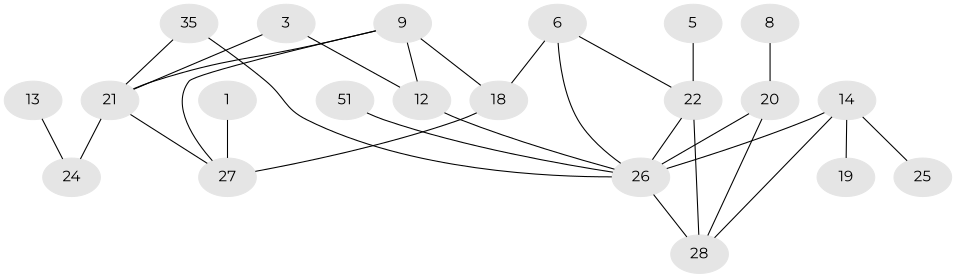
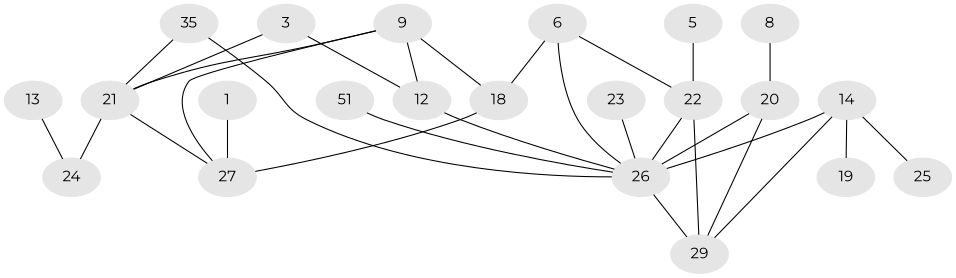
none -> (616, 100)
(700, 254) -> (700, 254)
